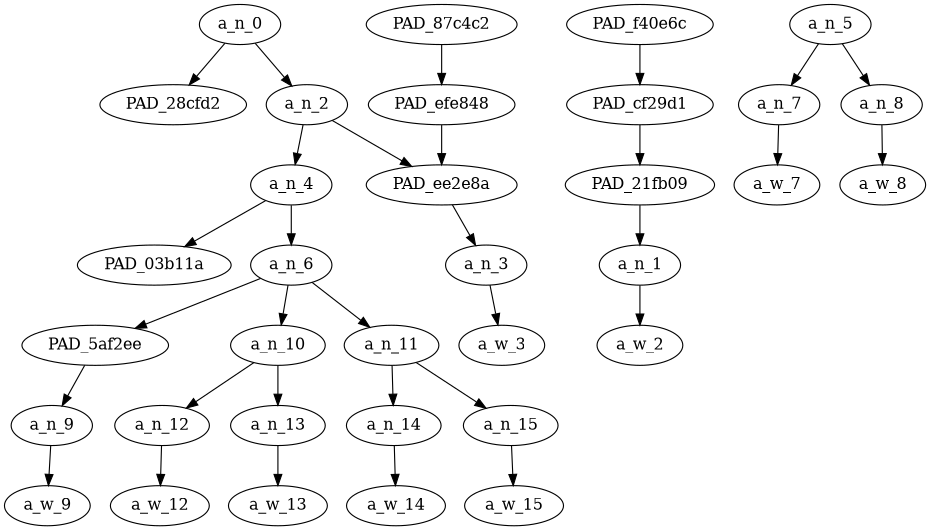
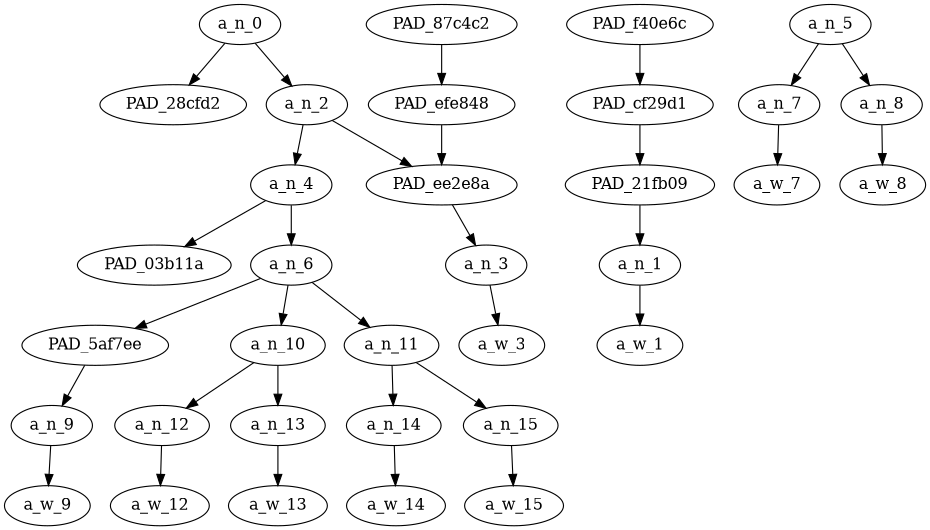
(95, 345) -> (95, 345)
(640, 345) -> (640, 345)
